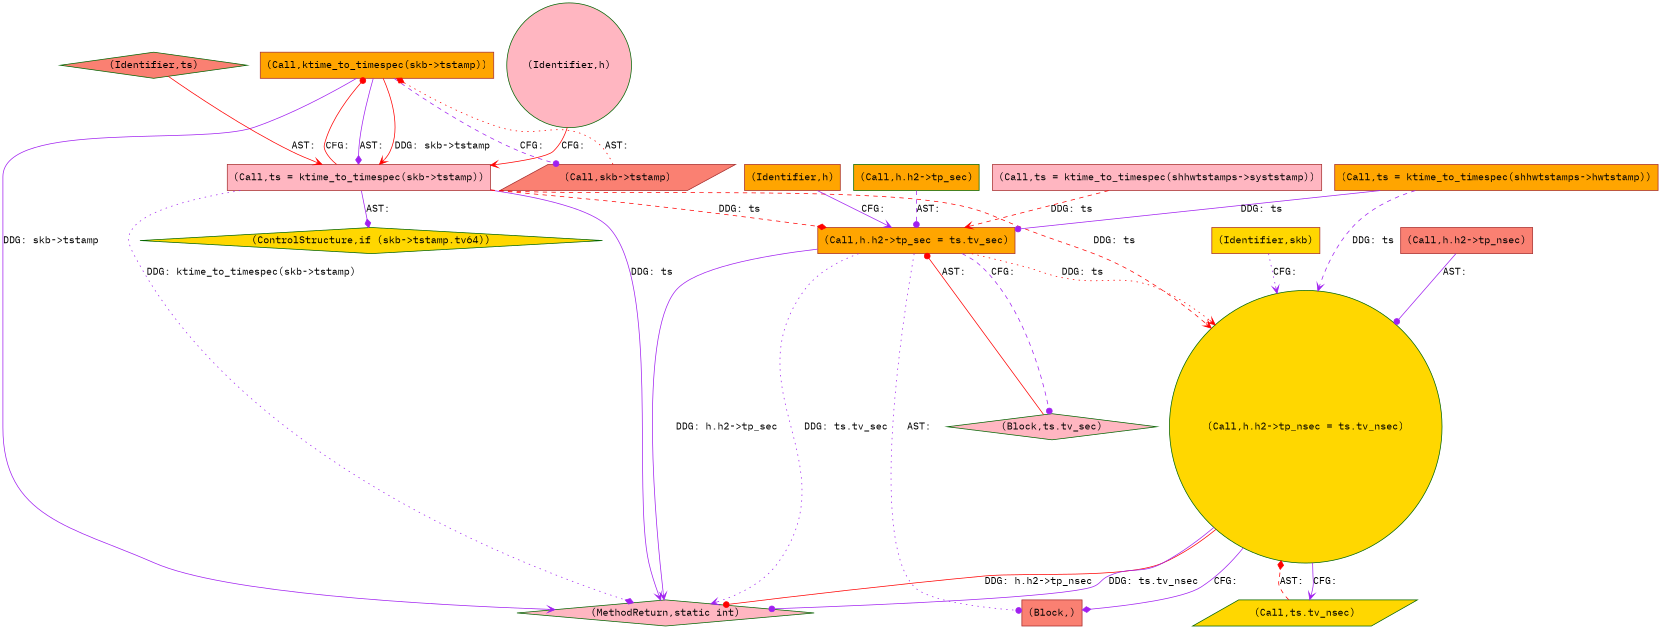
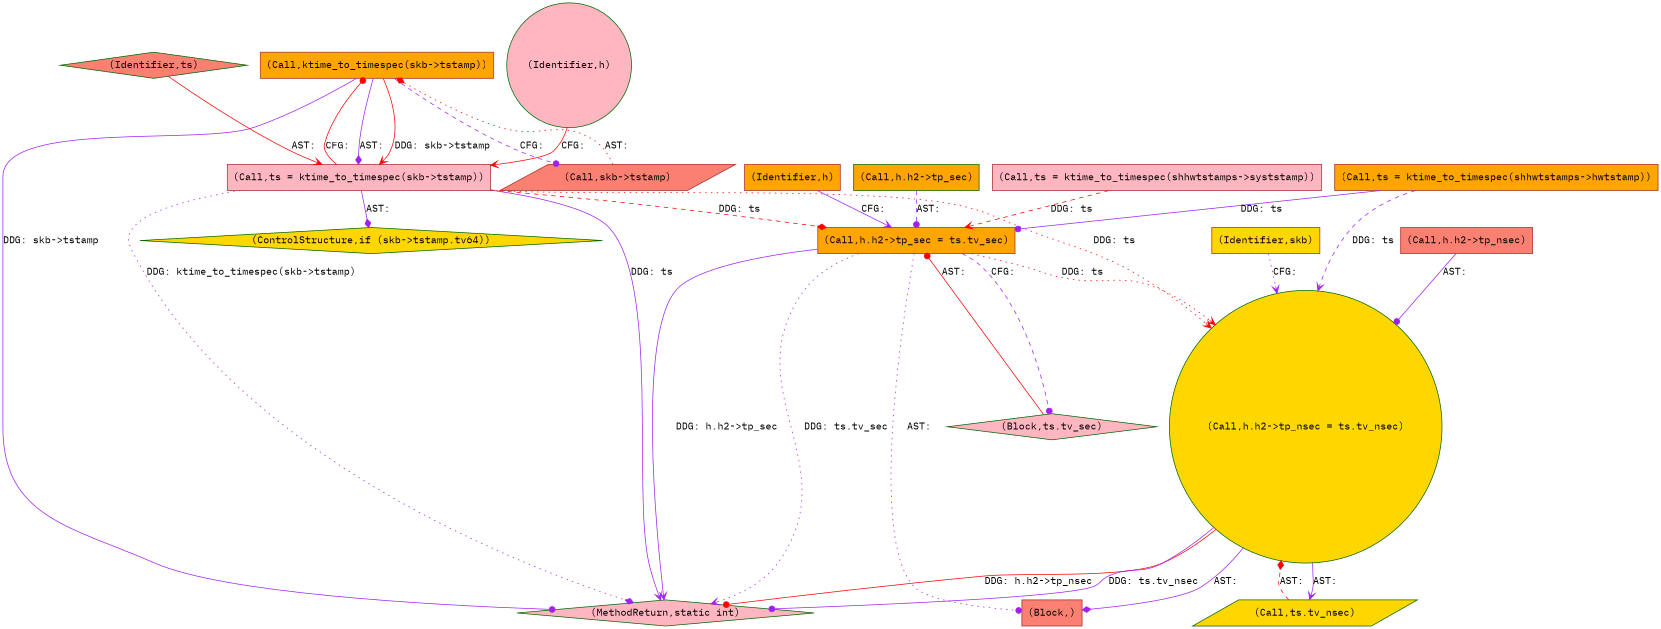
(863, 196) -> (863, 196)
(3, 422) -> (3, 422)
(1229, 581) -> (1229, 581)
(1328, 581) -> (1328, 581)
